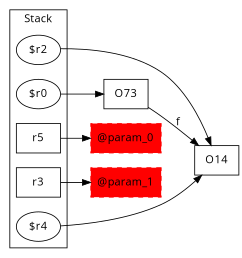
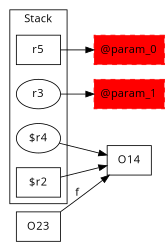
(38, 50) -> (38, 182)
(38, 94) -> none
(126, 94) -> (38, 227)
(38, 182) -> (38, 94)
